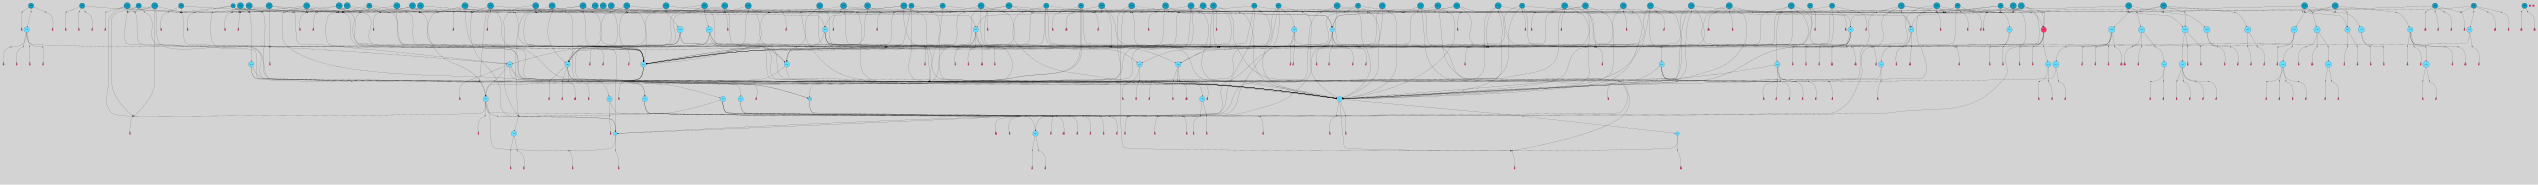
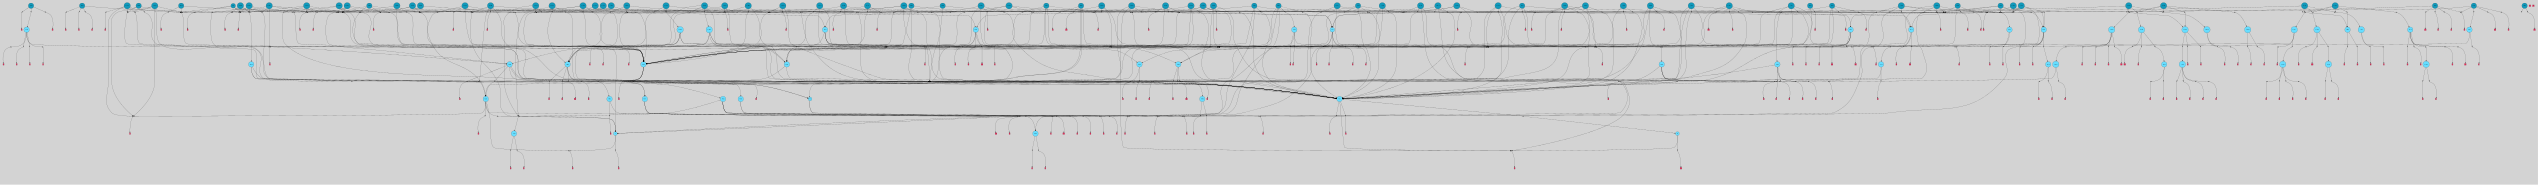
none -> (783, 6)
(2044, 30) -> (2044, 30)
(2521, 30) -> none
